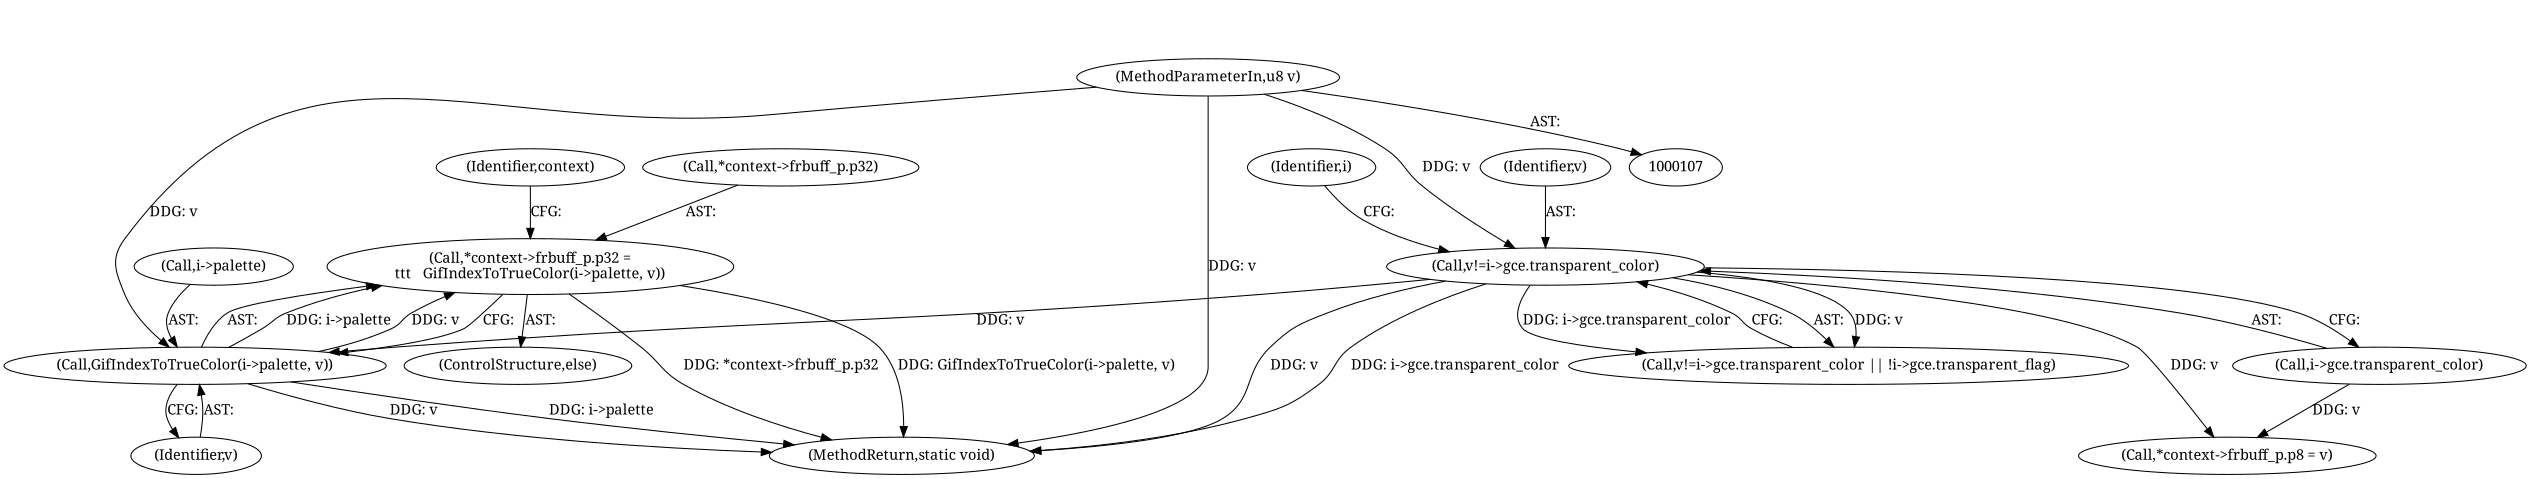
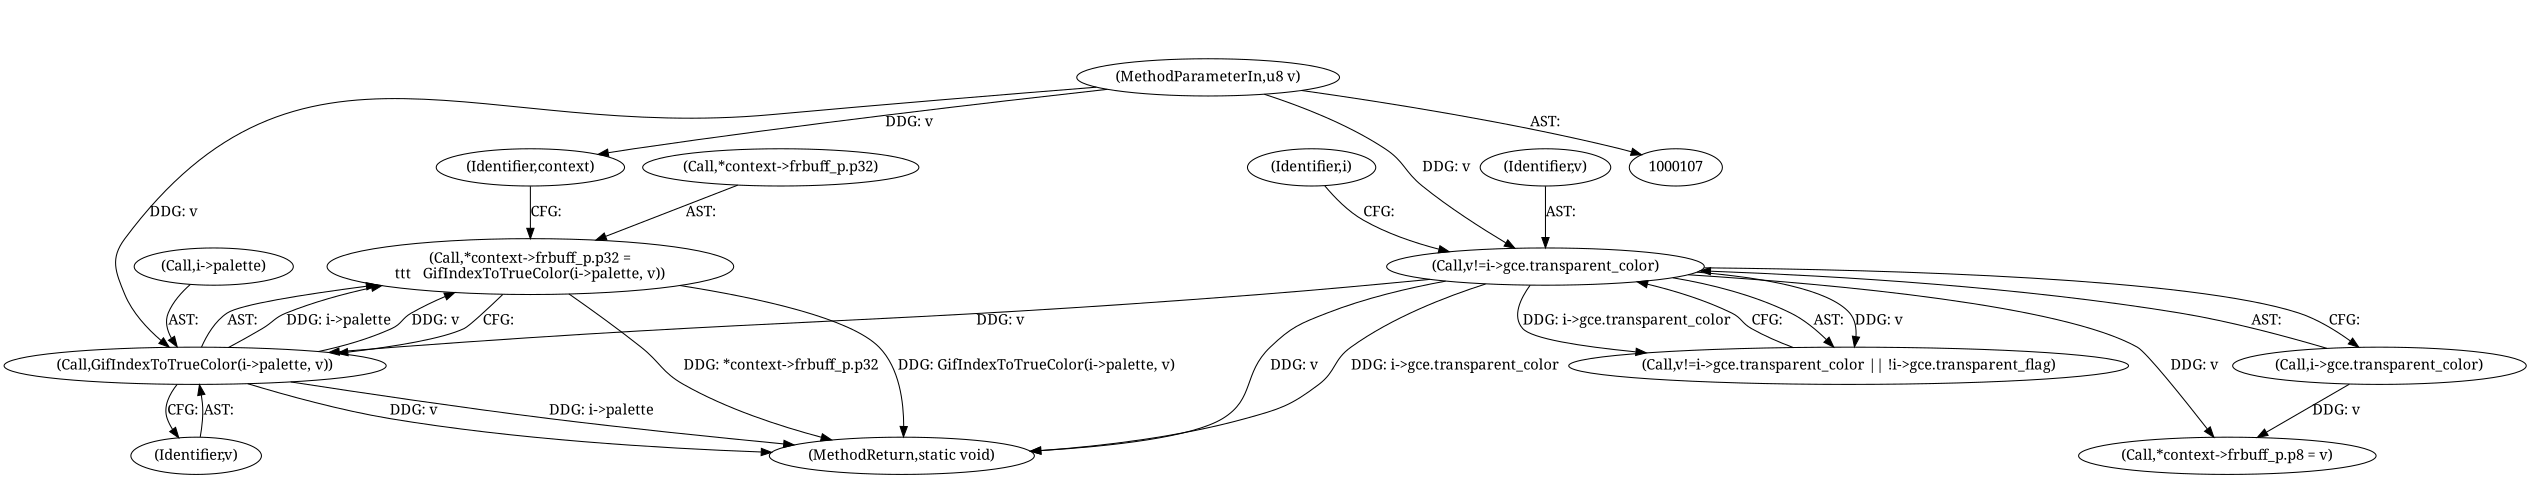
(1208, 339) -> (858, 119)
(518, 366) -> none
